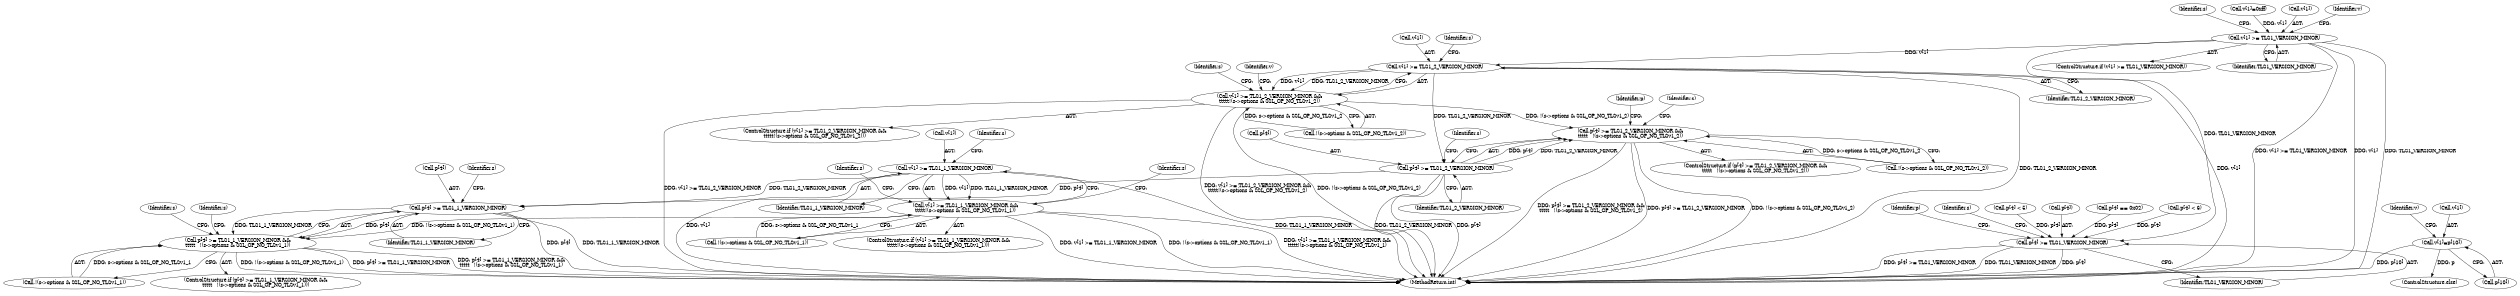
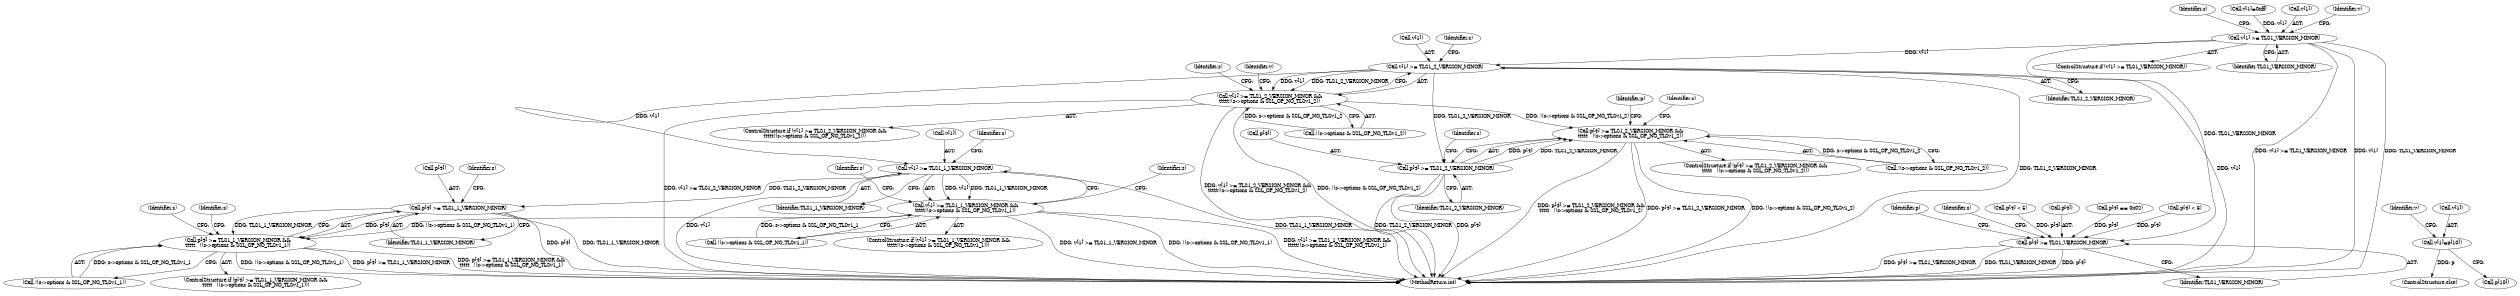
none -> (747, 102)
(956, 198) -> none
(2486, 258) -> none
(1946, 276) -> none
